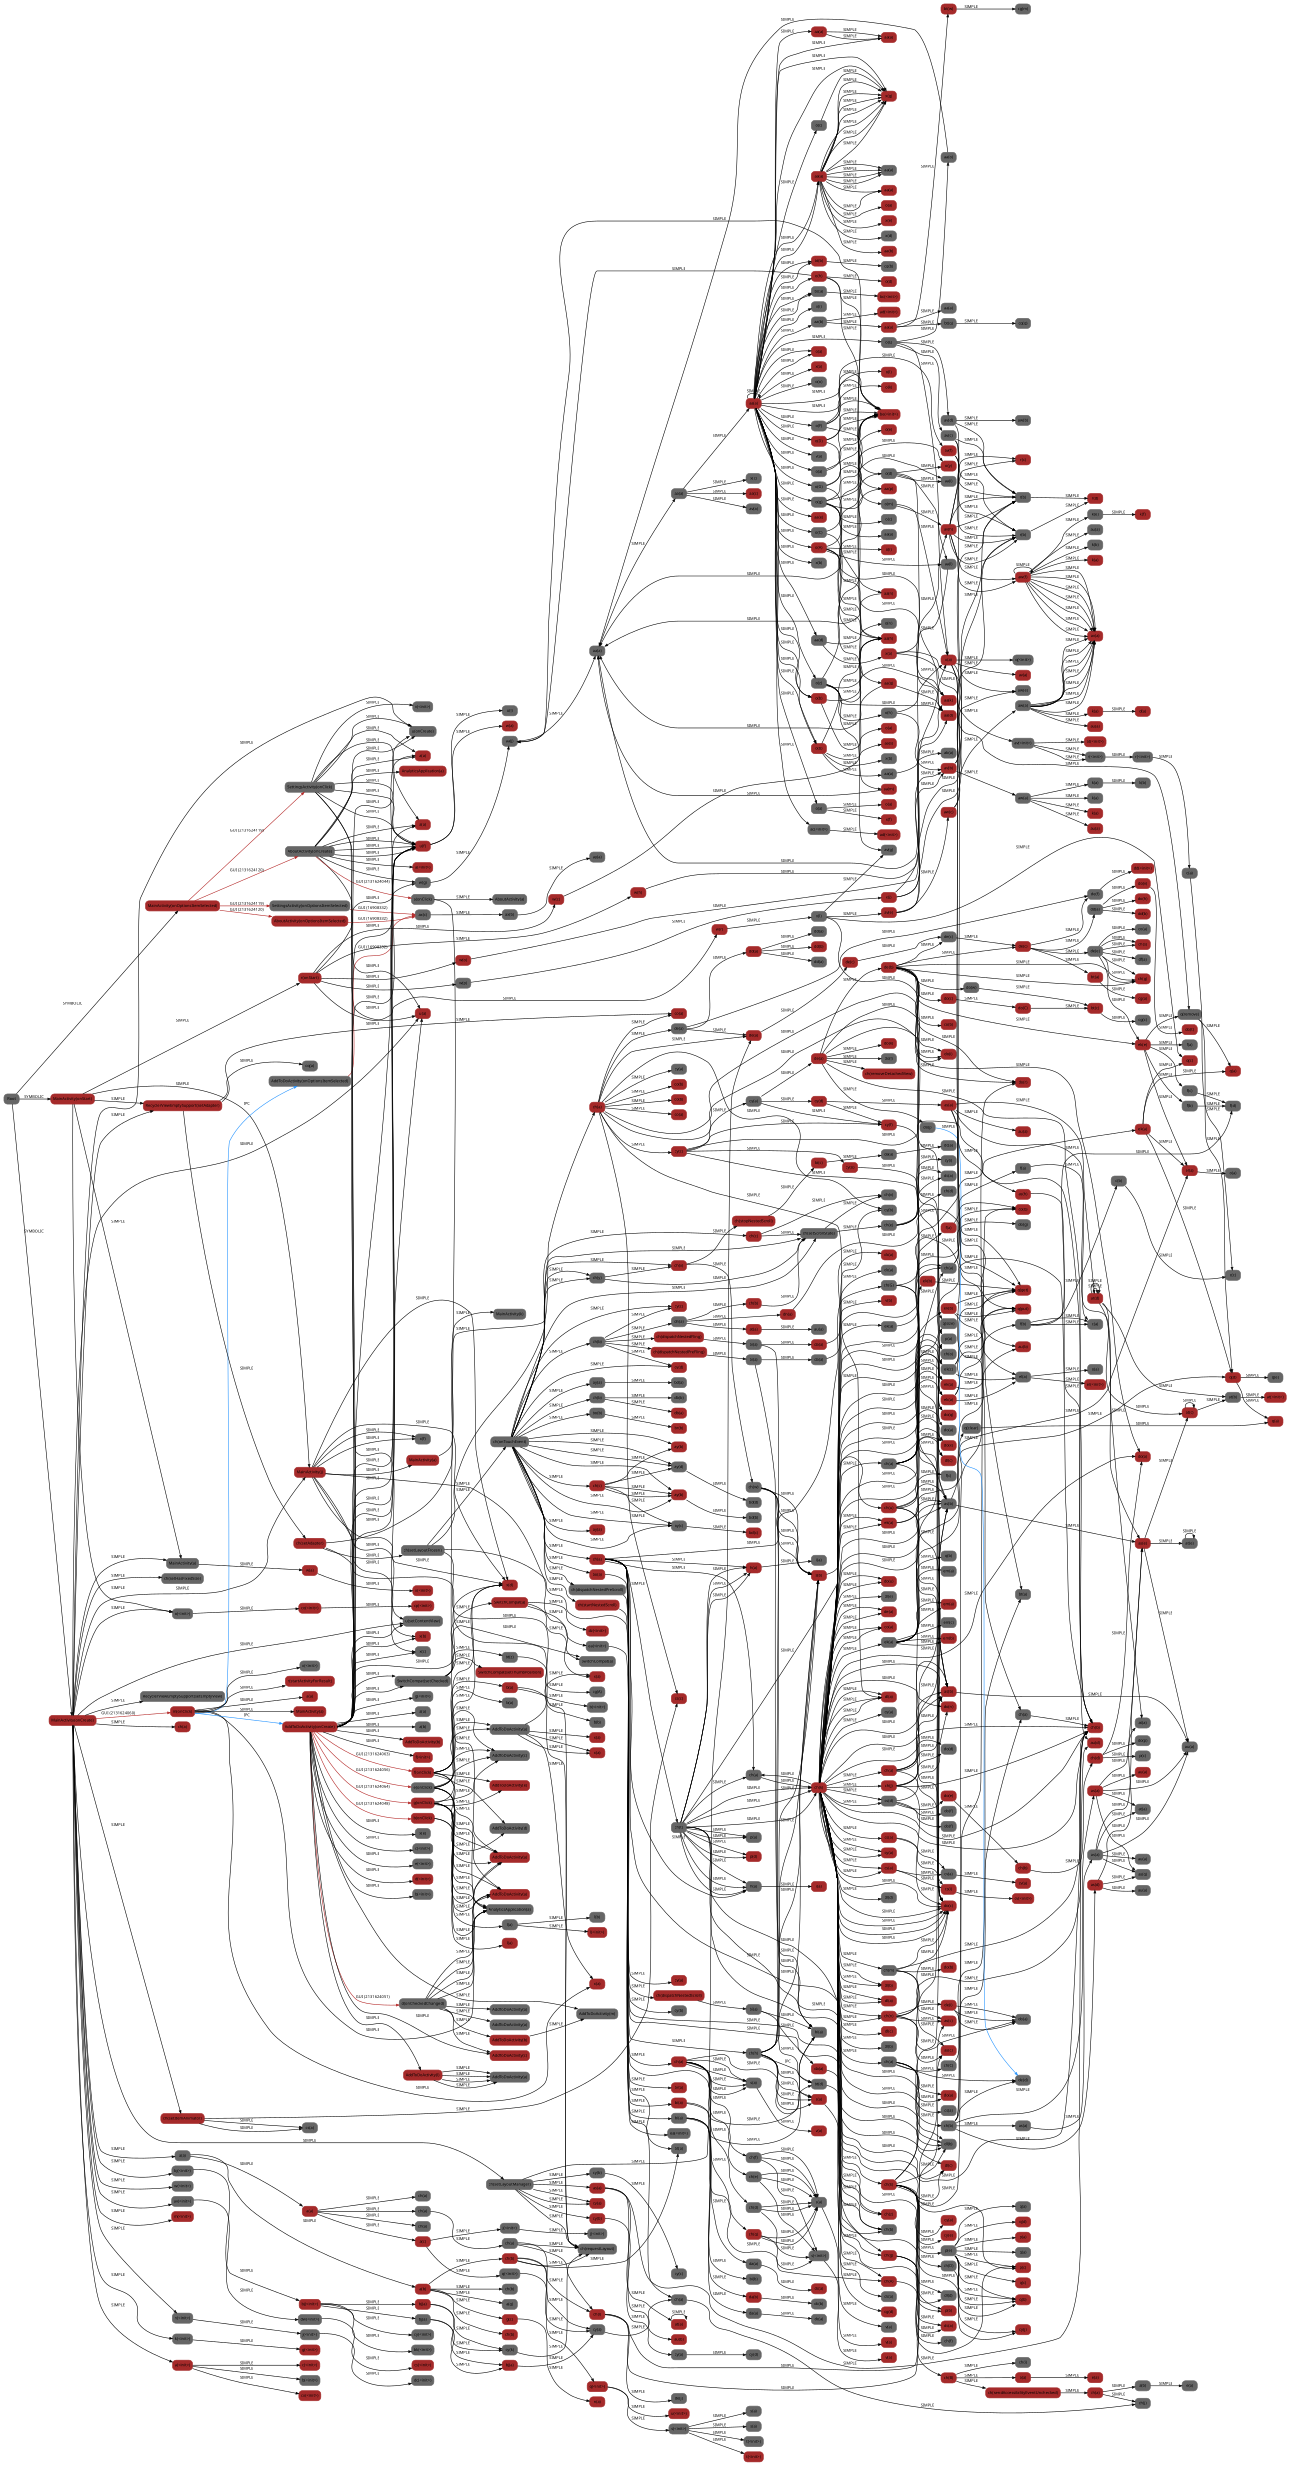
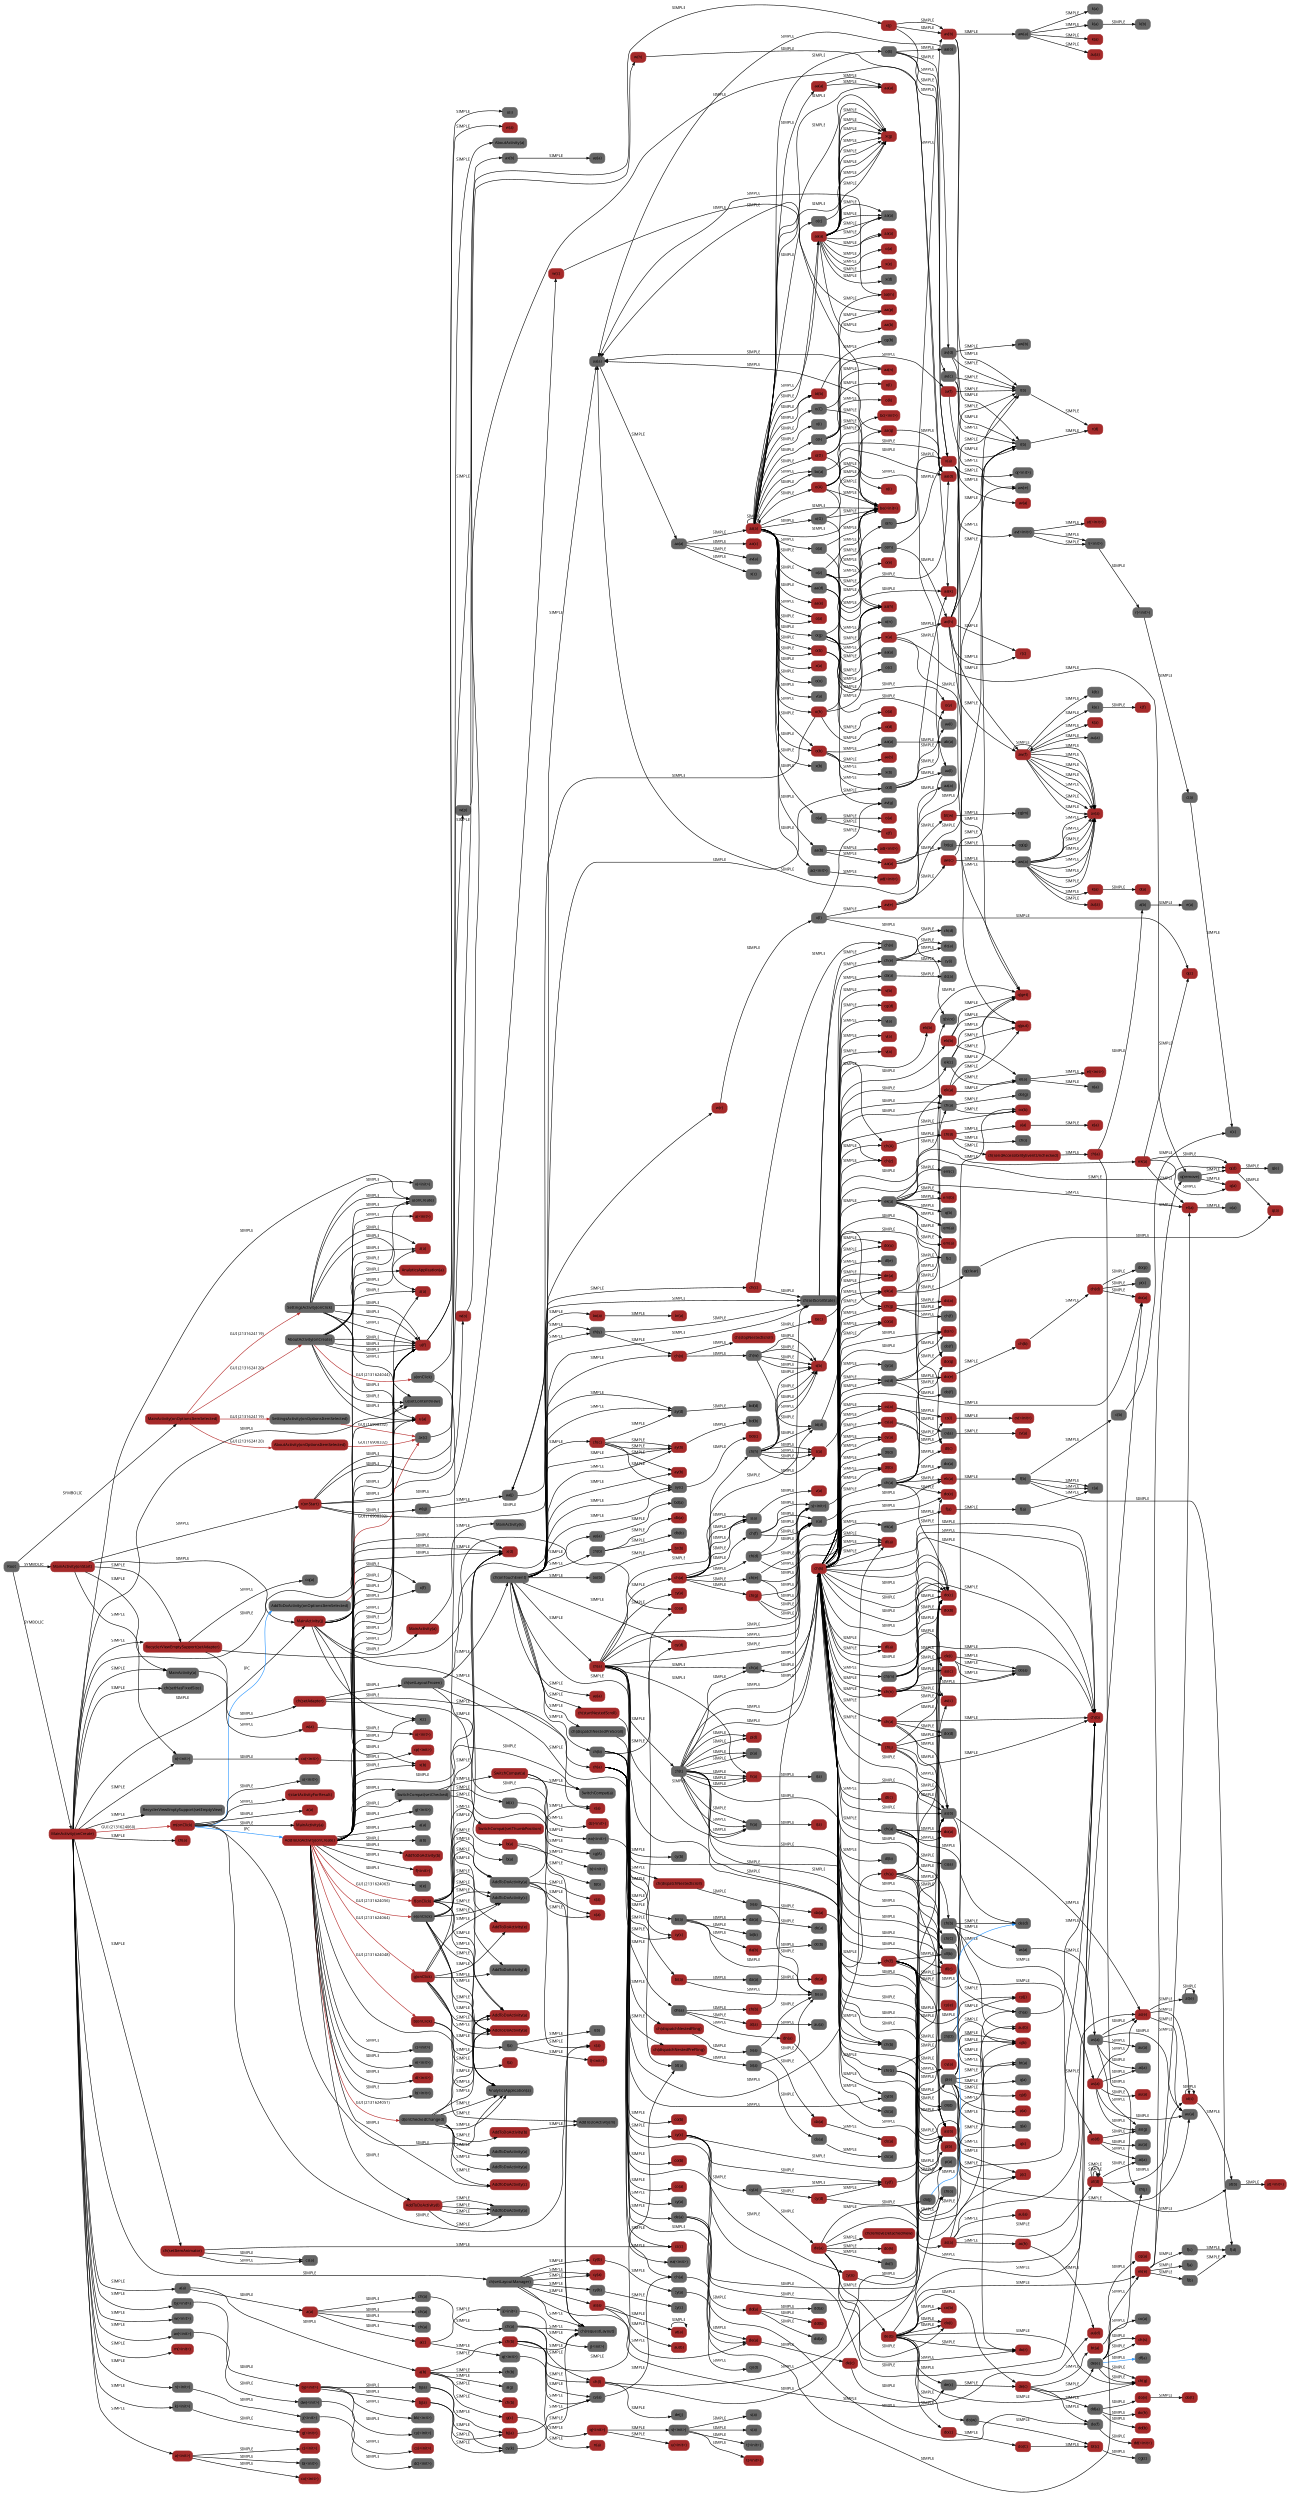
(365, 874) -> (345, 1391)
(1118, 955) -> (1118, 2361)
(788, 2061) -> (788, 1433)
